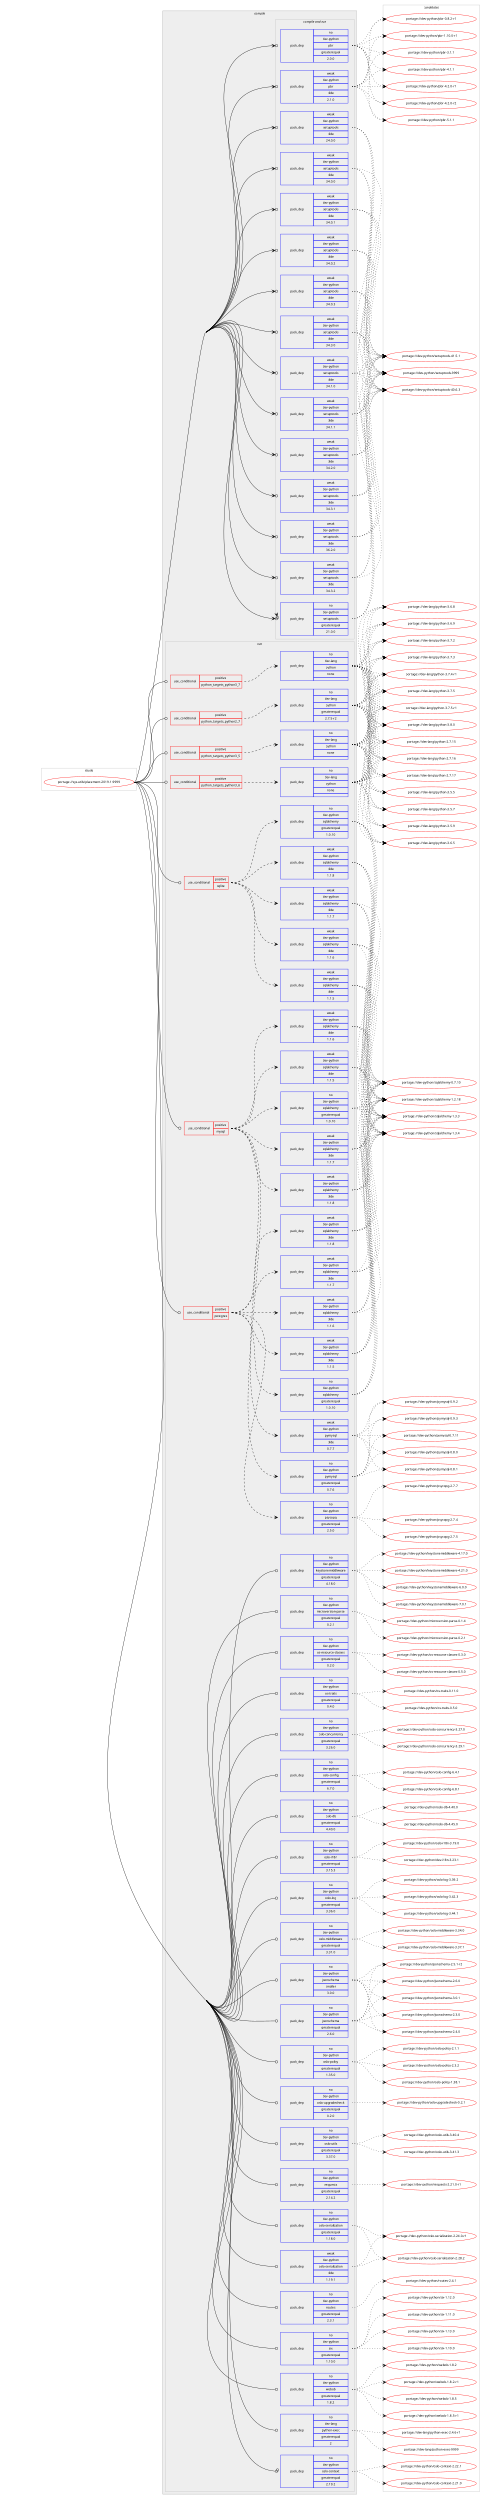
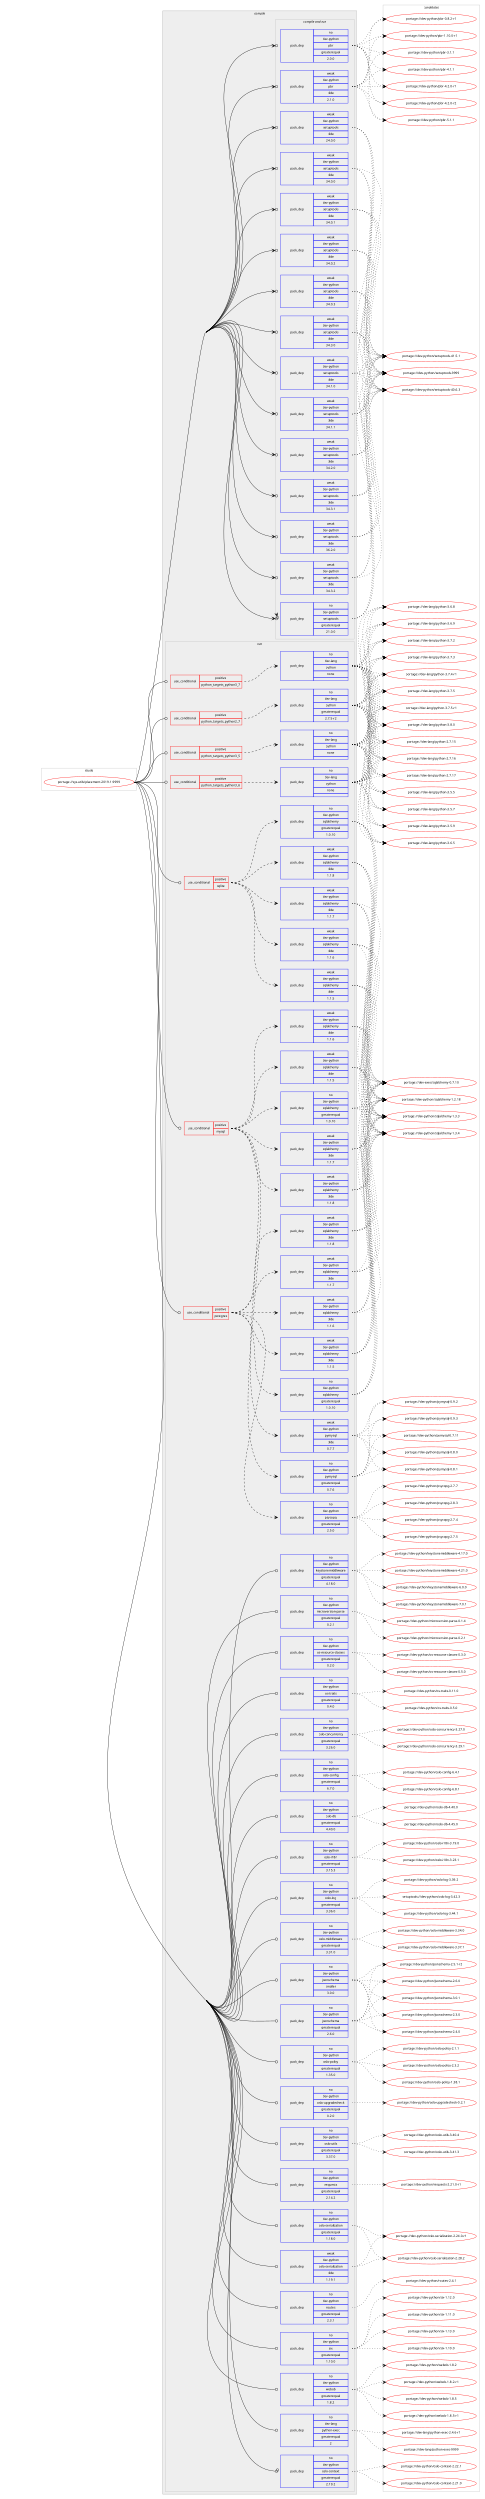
(431, 1083) -> (431, 1083)
none -> (431, 1503)
(431, 1860) -> (431, 1860)
(431, 1897) -> (431, 1897)
